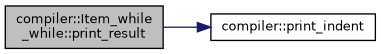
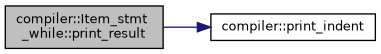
(84, 27) -> (84, 27)
